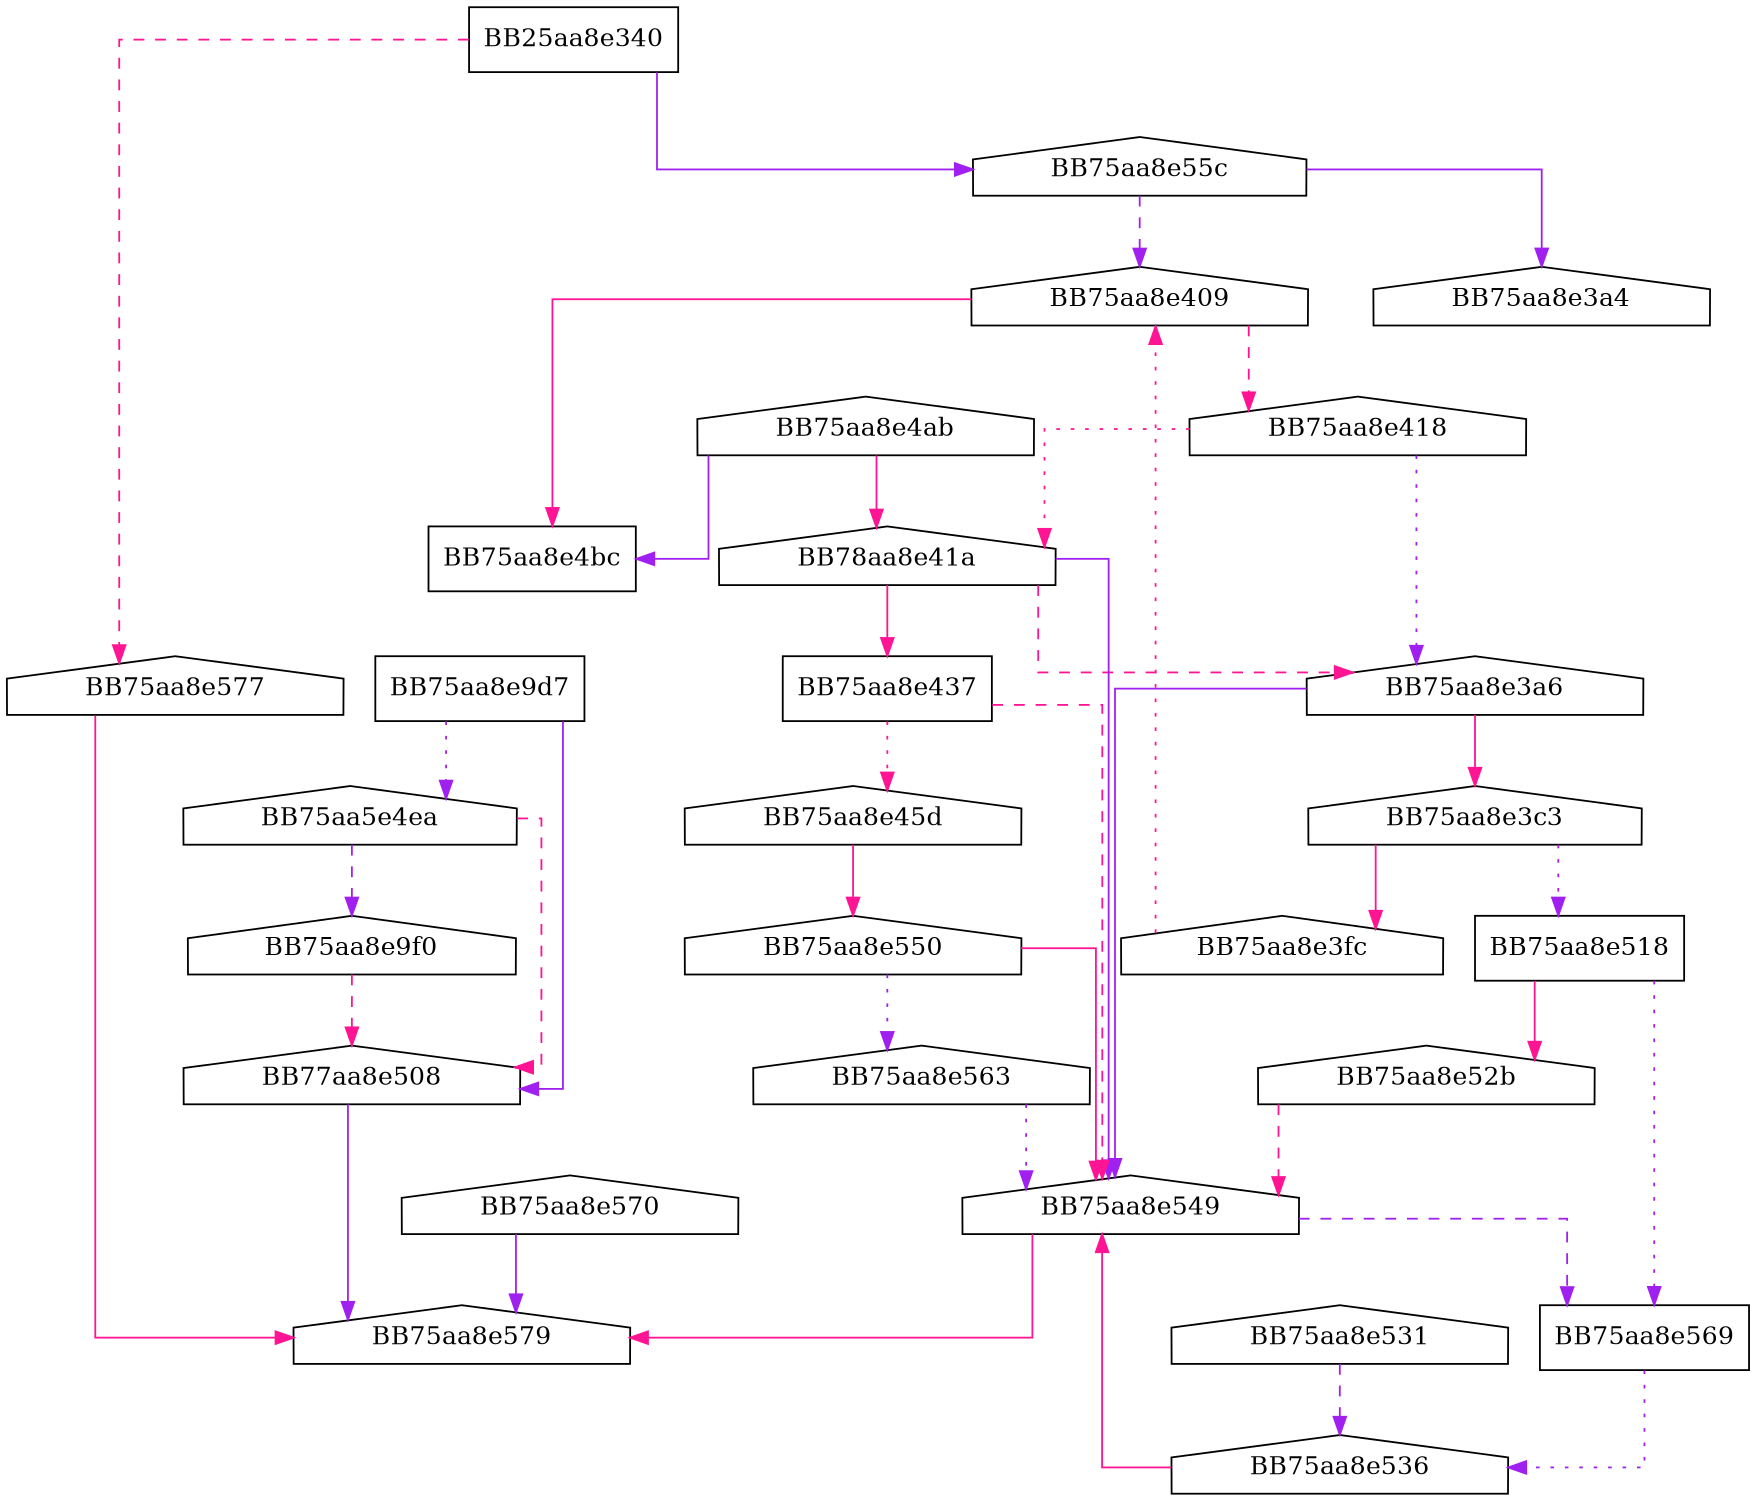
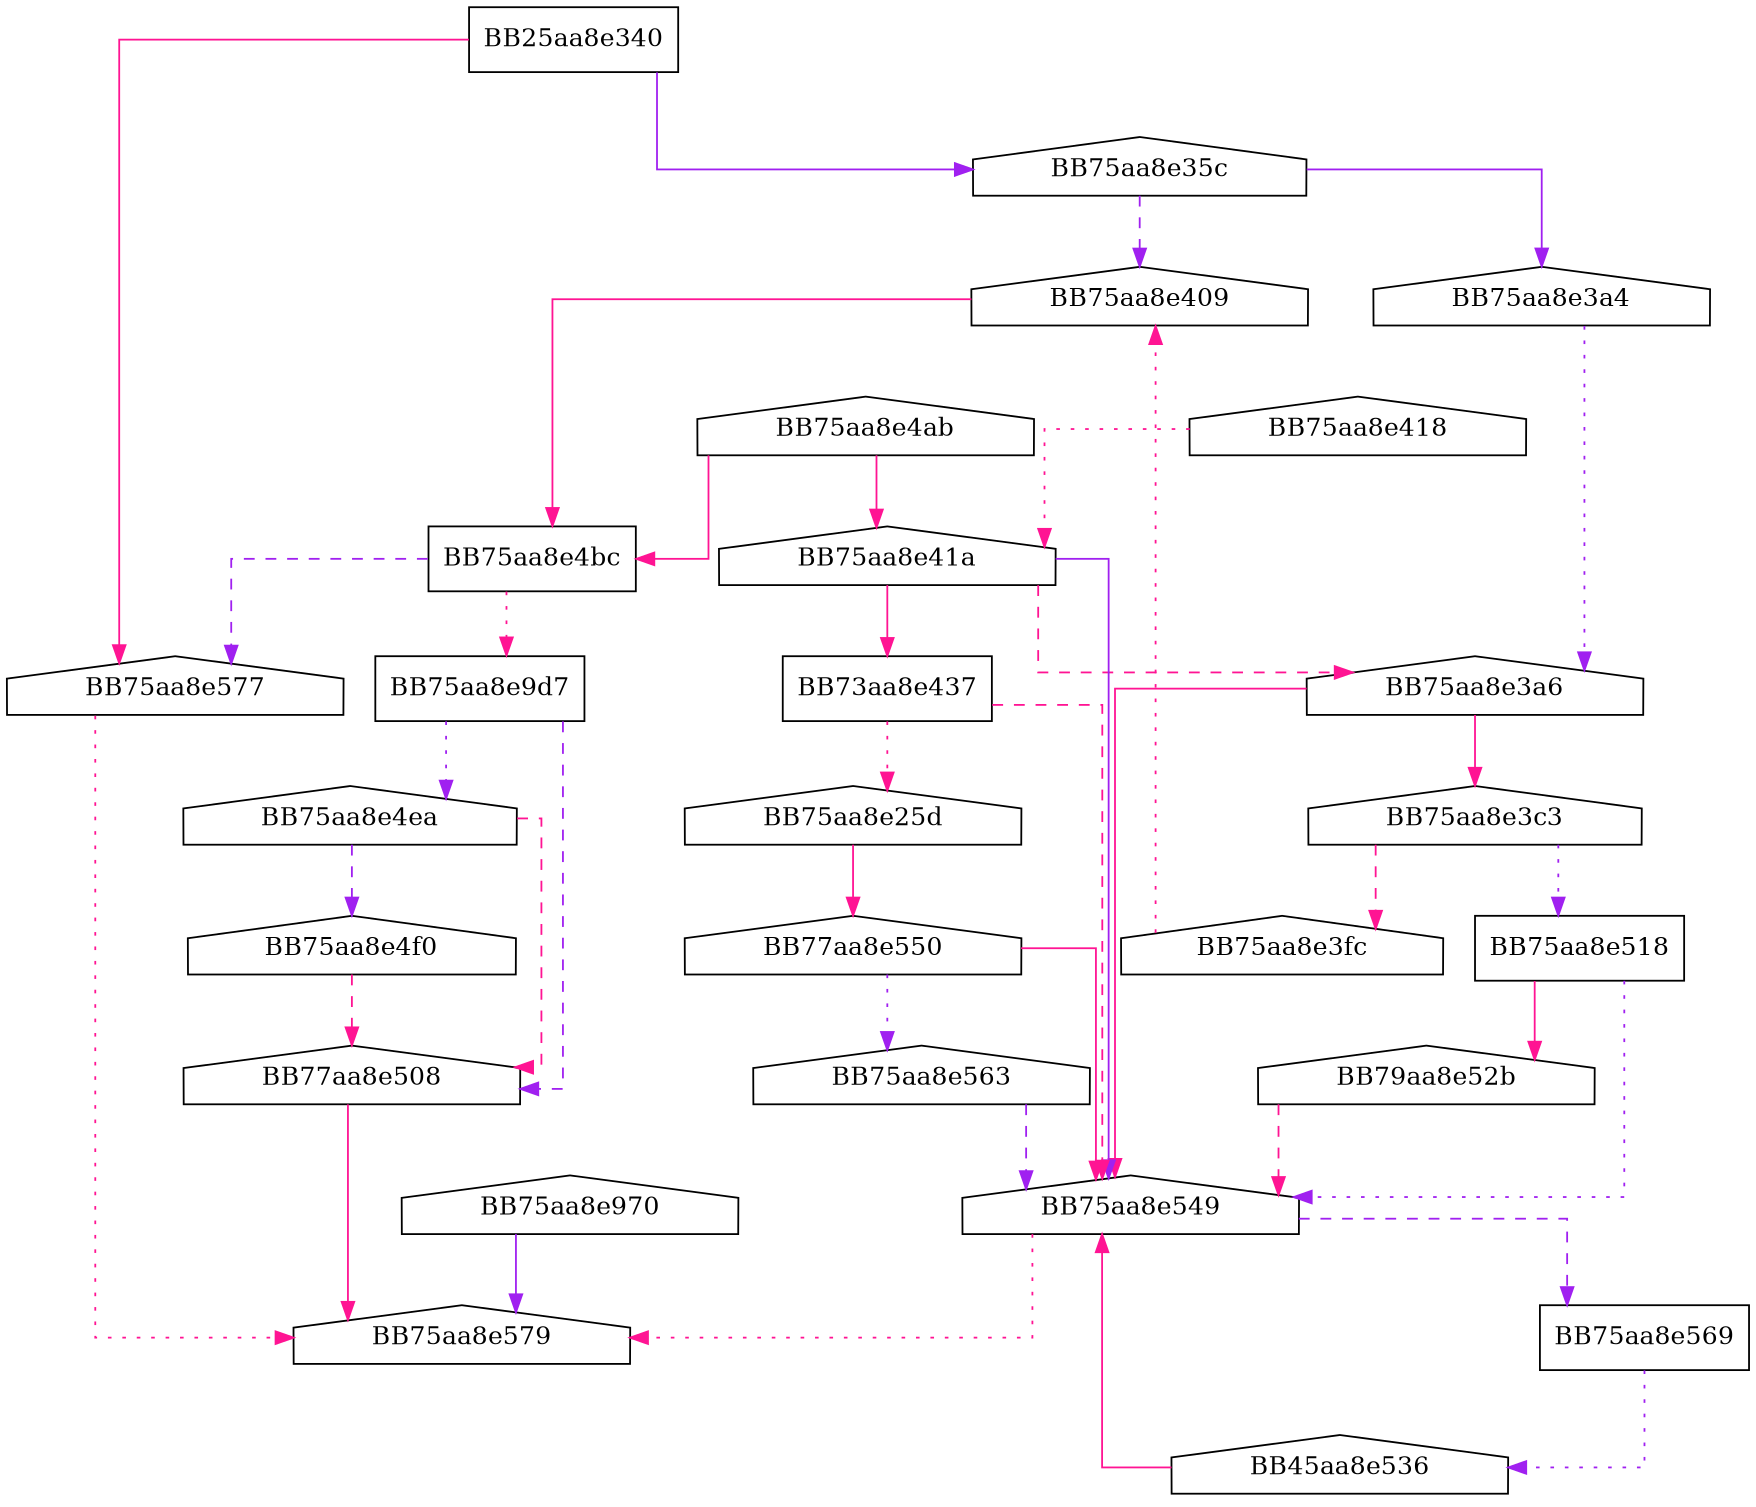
(119, 168) -> (119, 168)
(1140, 169) -> (1140, 169)
(1249, 359) -> none
(708, 534) -> (708, 534)
(1416, 551) -> (1584, 489)
none -> (286, 559)
(887, 559) -> (887, 559)
none -> (506, 615)
(887, 689) -> (887, 689)
(1125, 689) -> (1125, 689)
(350, 818) -> (350, 818)
(853, 818) -> (853, 818)
(1376, 878) -> (1376, 878)
(563, 917) -> (563, 917)
(352, 948) -> (352, 948)
(853, 948) -> (853, 948)
(1426, 1078) -> (1426, 1078)
(95, 1117) -> (95, 1117)
(1654, 1134) -> (1576, 1197)
(1026, 1138) -> (1026, 1138)
(348, 1203) -> (348, 1203)
(570, 1208) -> (570, 1208)
(892, 1338) -> (892, 1338)
(1340, 1338) -> none
(1340, 1467) -> (1340, 1467)
